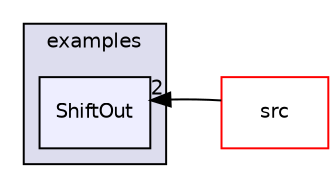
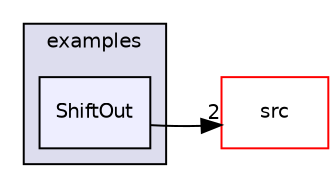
(196, 99) -> (179, 126)
